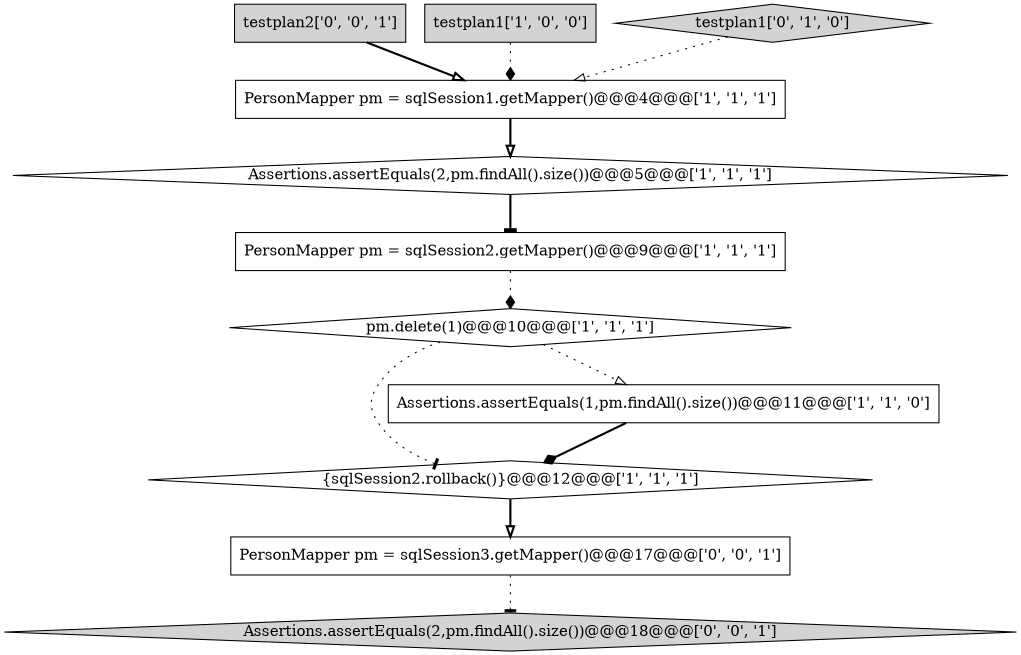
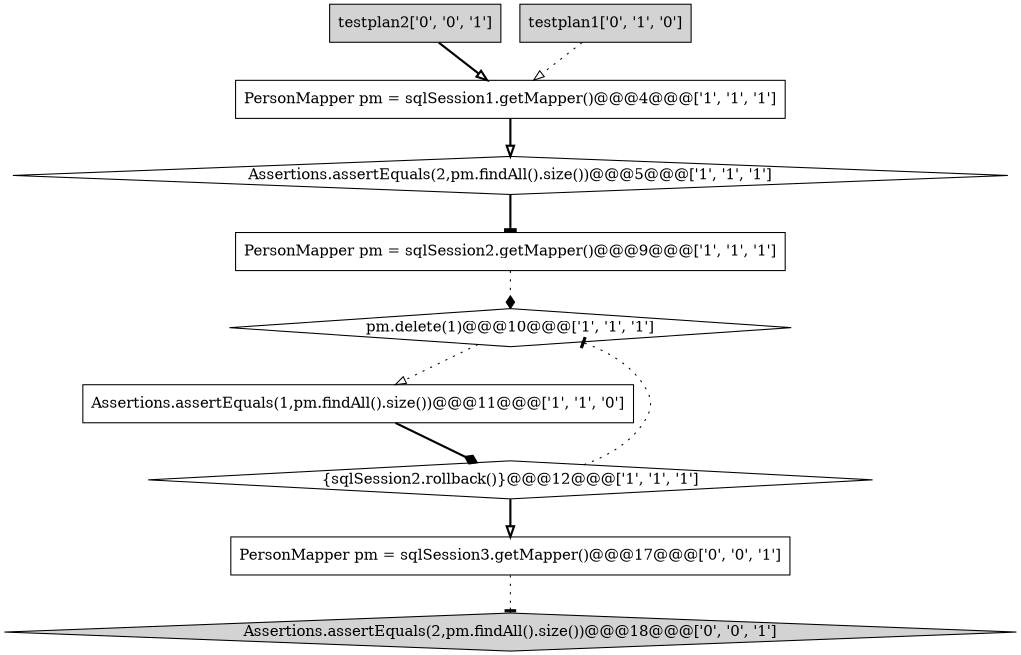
(510, 23) -> none
(772, 23) -> (606, 23)
(372, 400) -> (650, 405)
